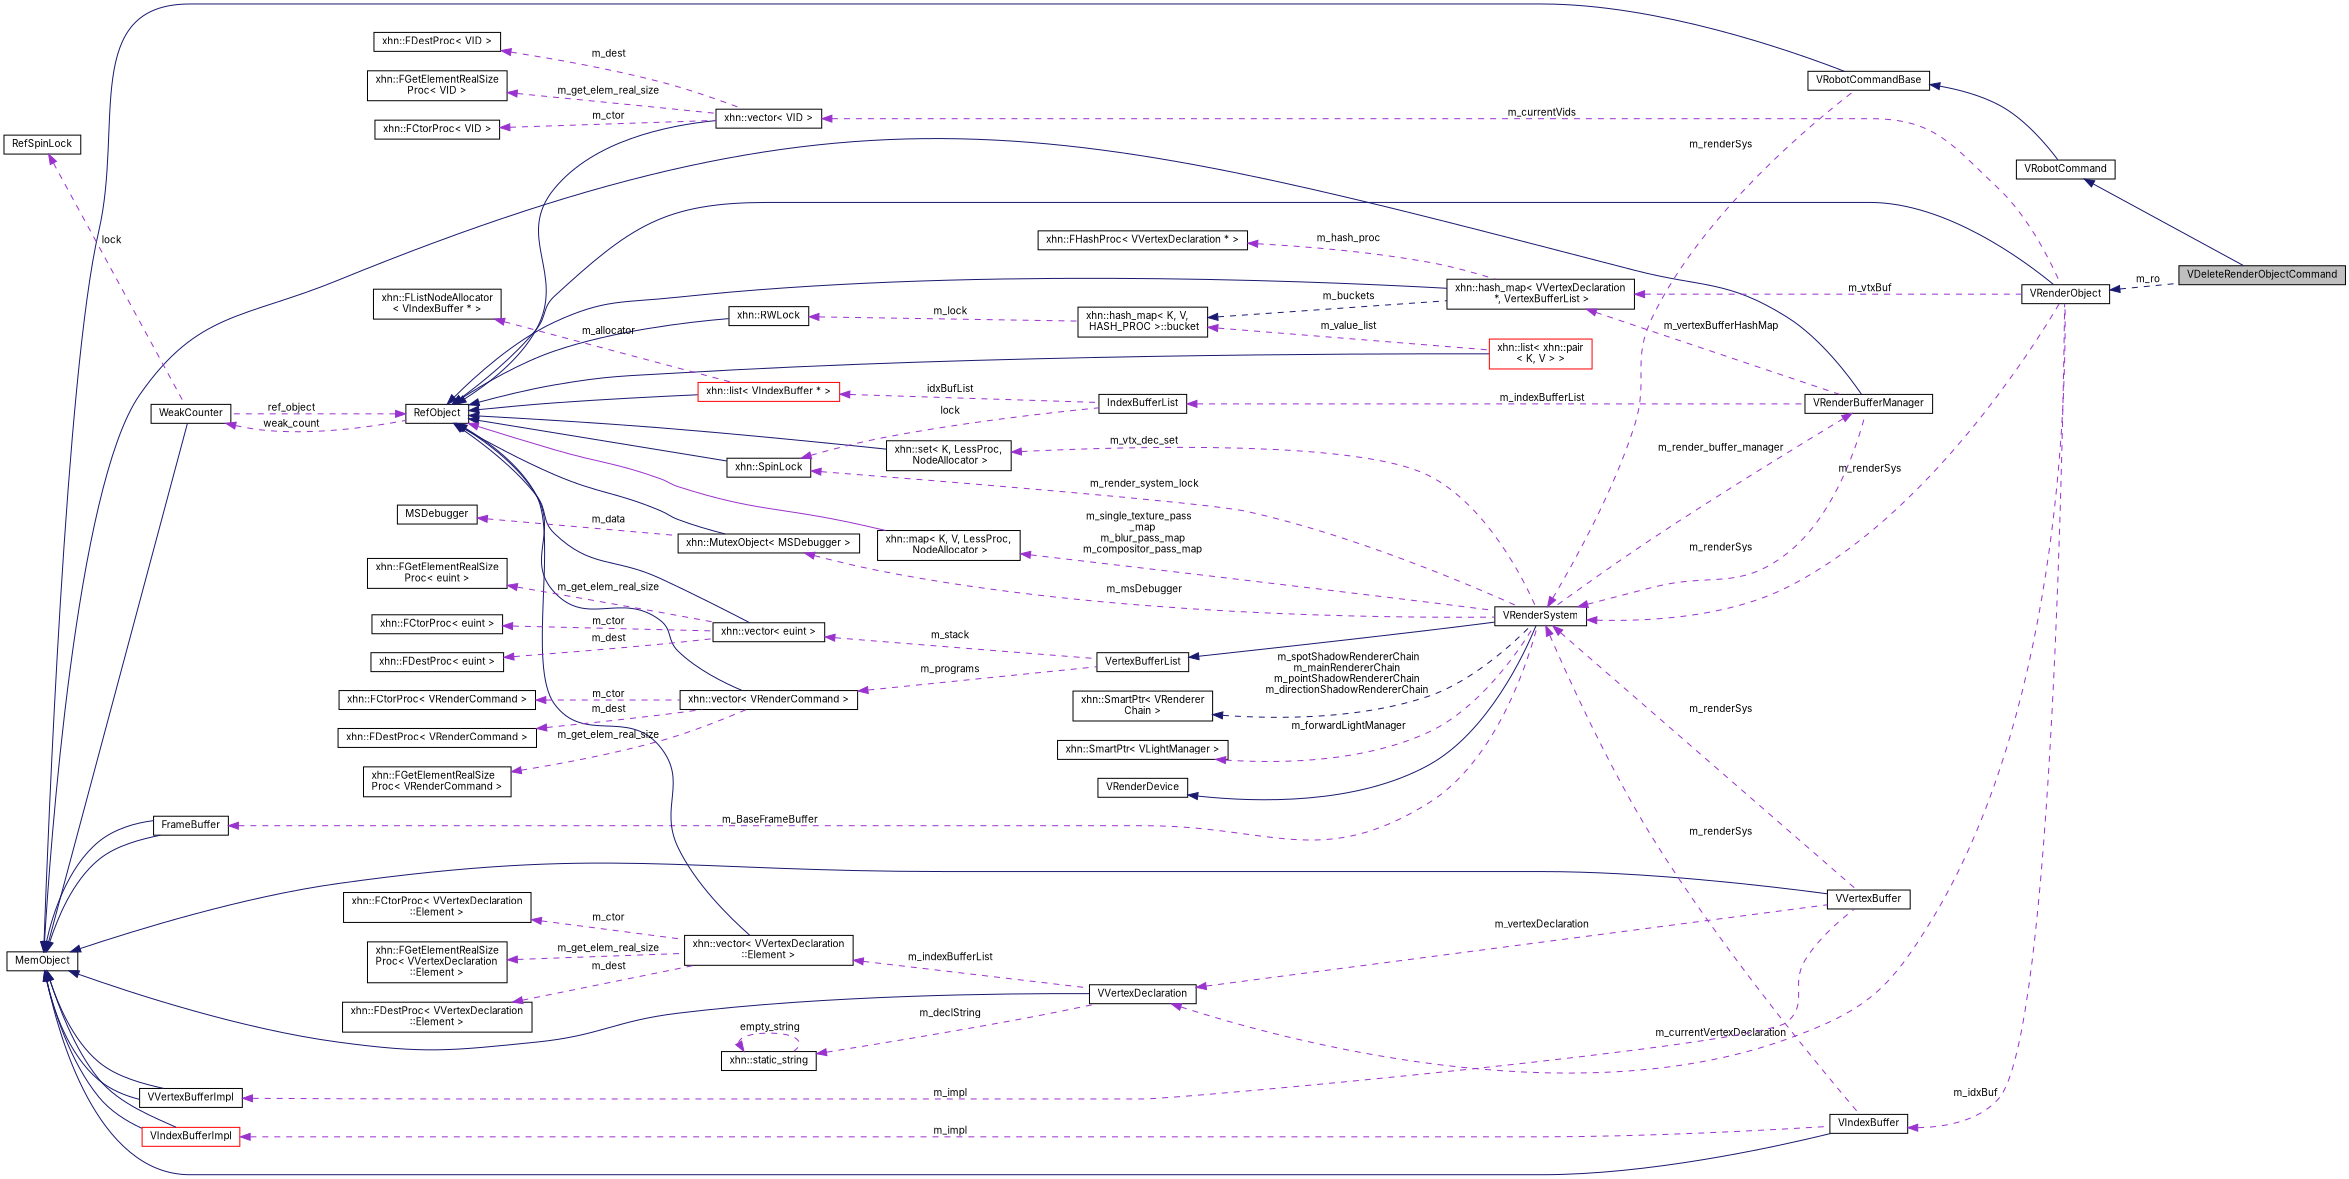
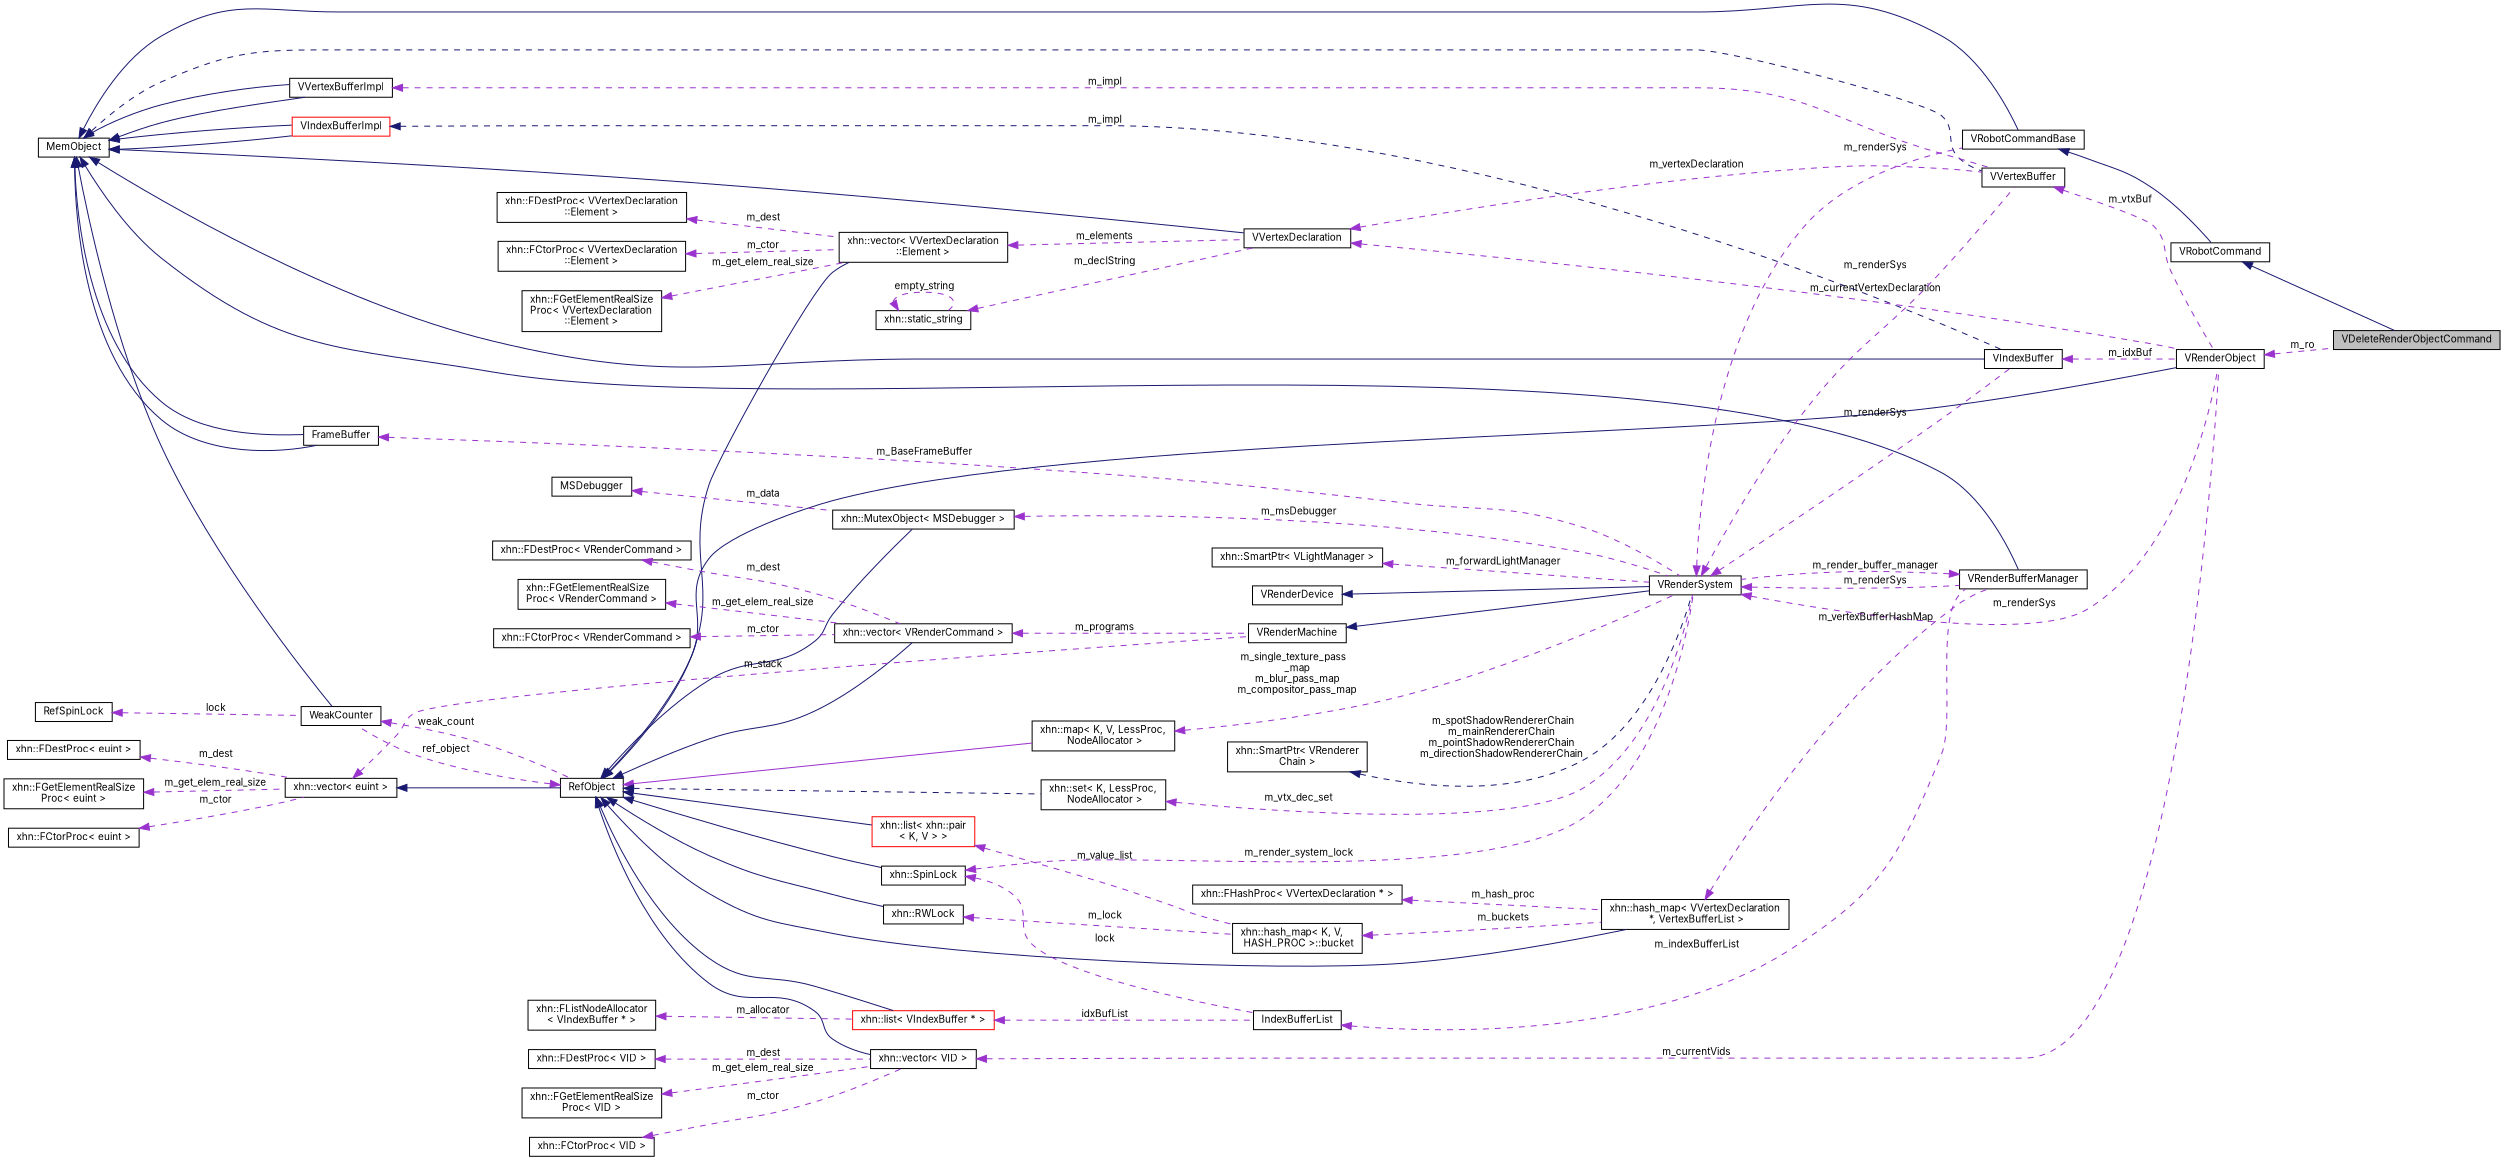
(2149, 286) -> (2304, 351)
(1833, 294) -> (2164, 244)
(1332, 309) -> (1487, 929)
(1354, 339) -> (1109, 885)
(683, 430) -> (837, 791)
(584, 554) -> (484, 788)
(1143, 662) -> (1297, 633)
(949, 872) -> (1048, 50)
(949, 958) -> (1103, 237)
(1040, 1137) -> (1217, 132)
